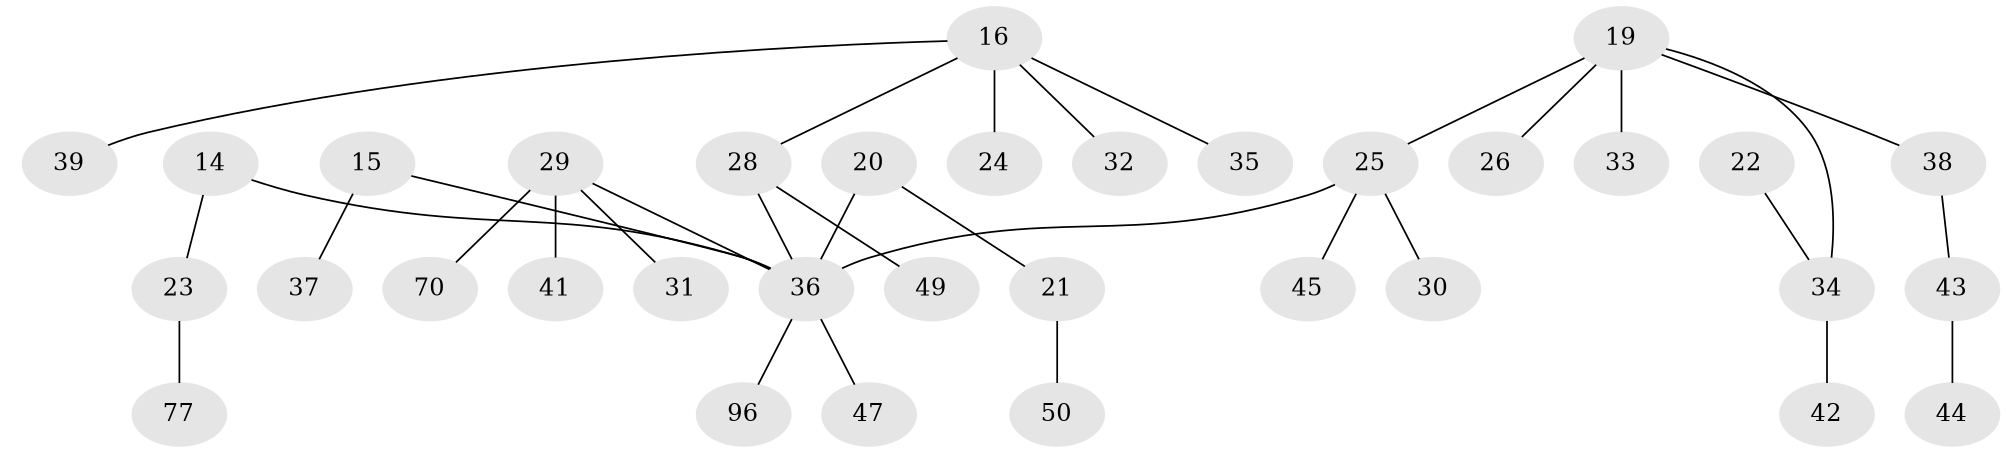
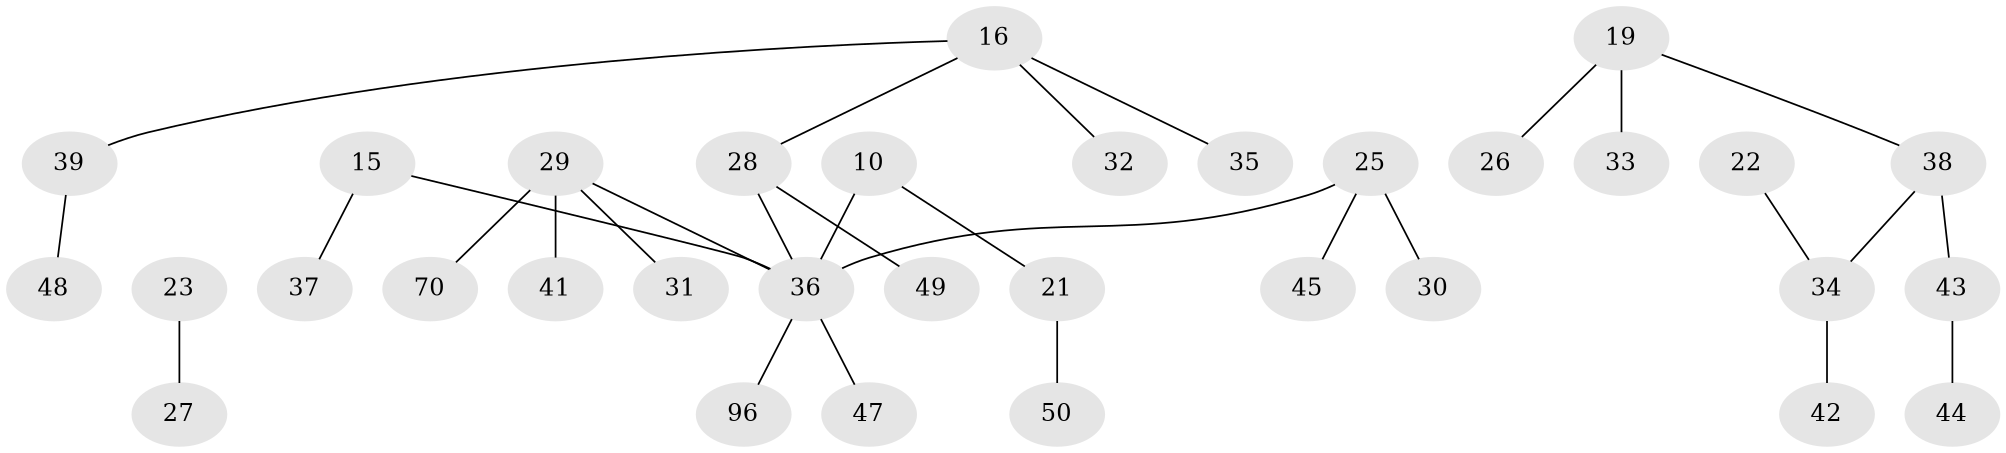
(1496, 101) -> none
(1797, 117) -> (1883, 226)
(211, 164) -> none
(869, 164) -> (869, 164)
(994, 164) -> none
none -> (54, 289)
(179, 415) -> (179, 415)
